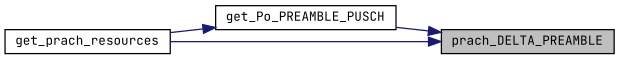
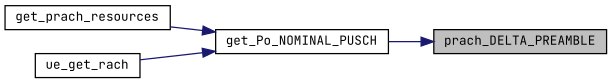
(306, 18) -> (302, 42)
(299, 42) -> none
none -> (88, 66)
